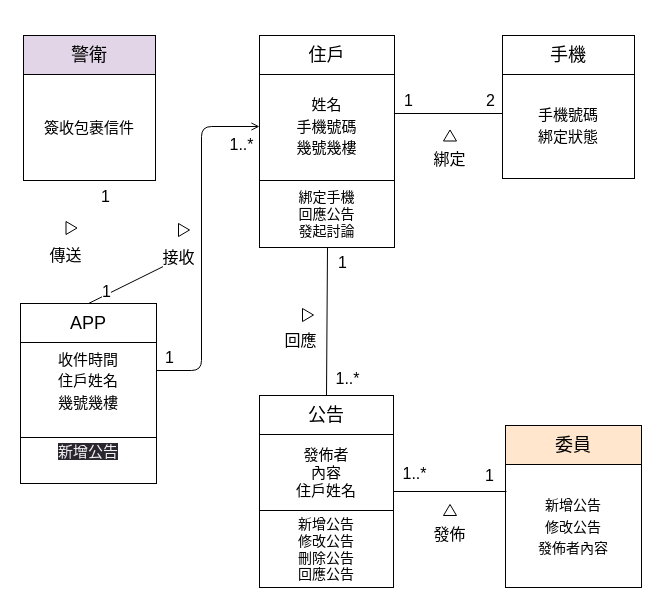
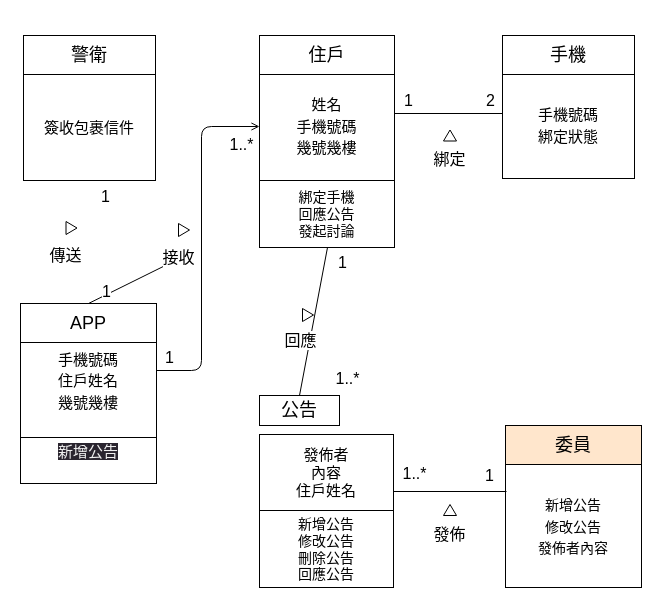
(90, 55) -> (90, 55)
(89, 402) -> (89, 402)
(327, 415) -> (300, 411)
